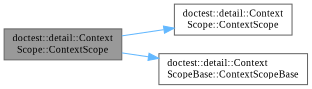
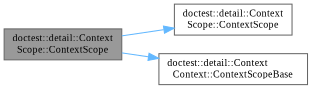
(233, 69) -> (233, 69)
